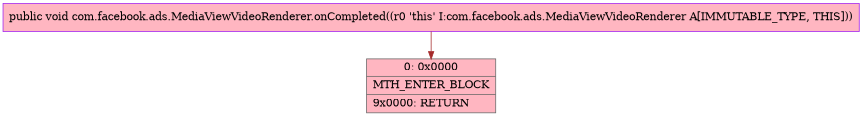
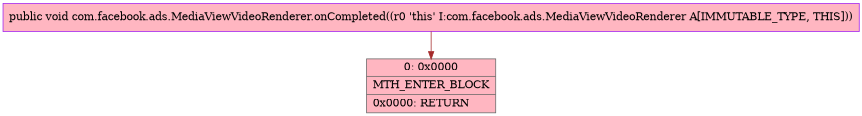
(426, 103) -> (426, 103)
